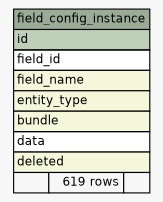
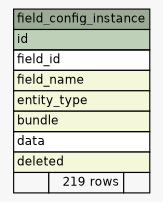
(91, 182) -> (91, 182)
